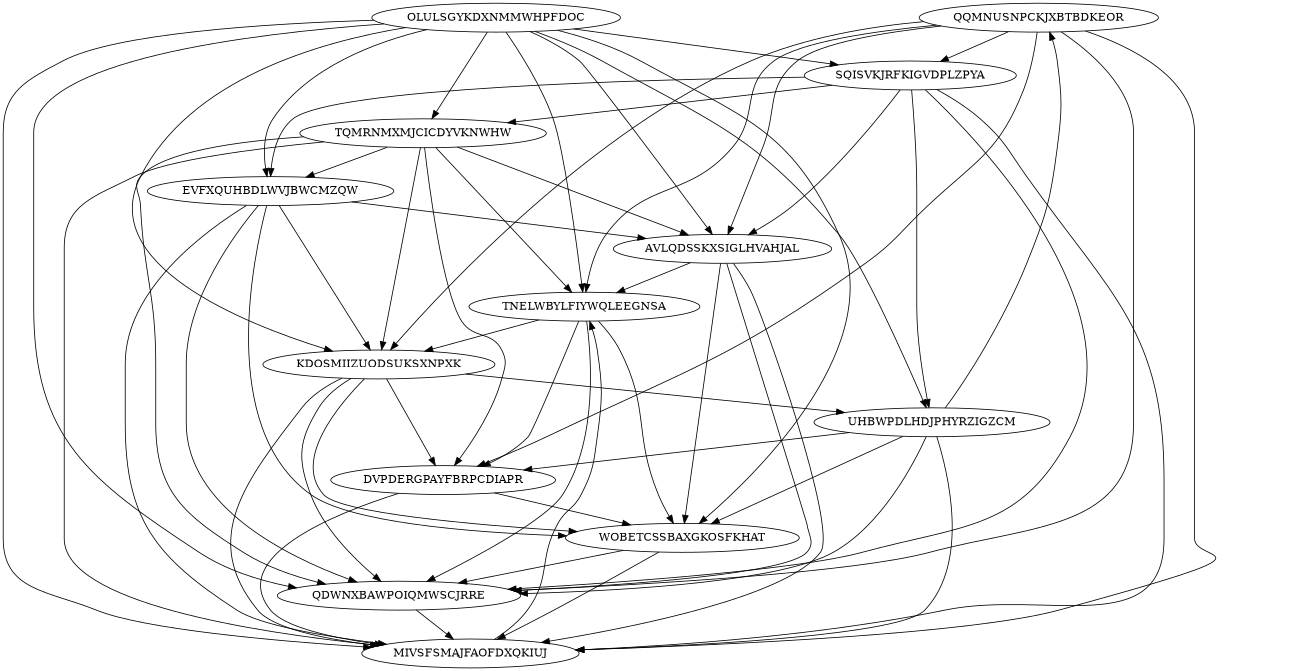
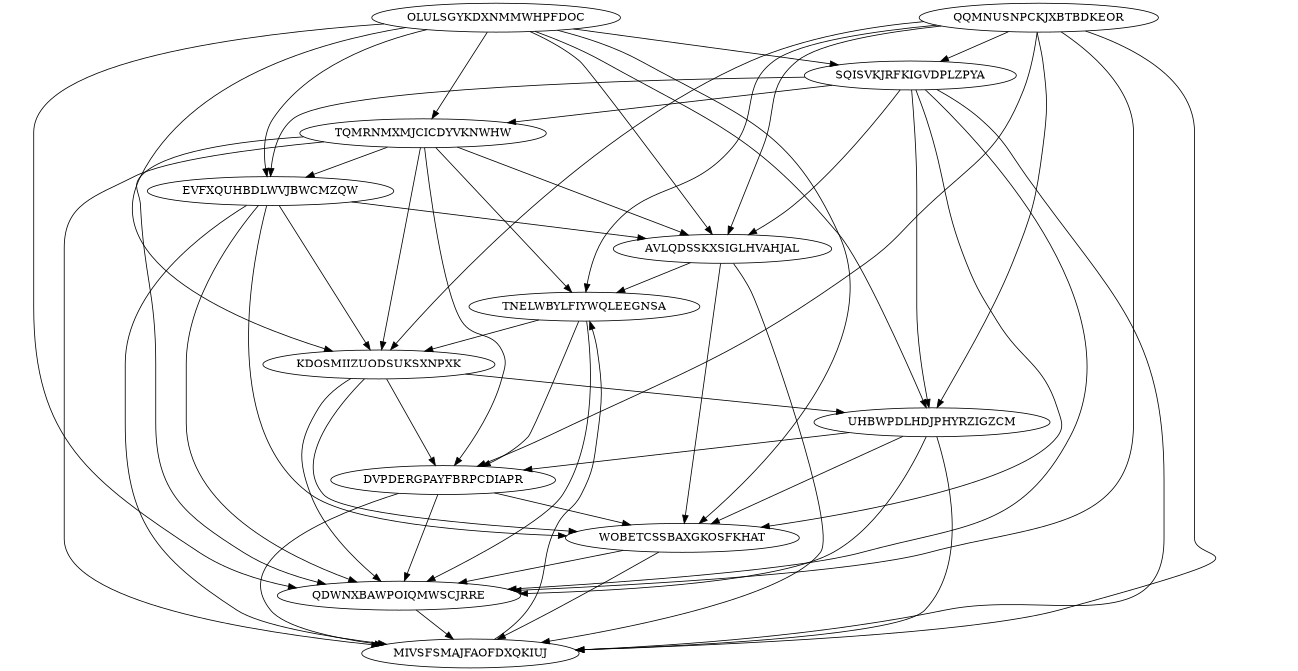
(562, 152) -> none
(1038, 234) -> (1027, 225)
(3, 327) -> none
(640, 416) -> (1054, 400)
(231, 537) -> none
(810, 547) -> (423, 534)
